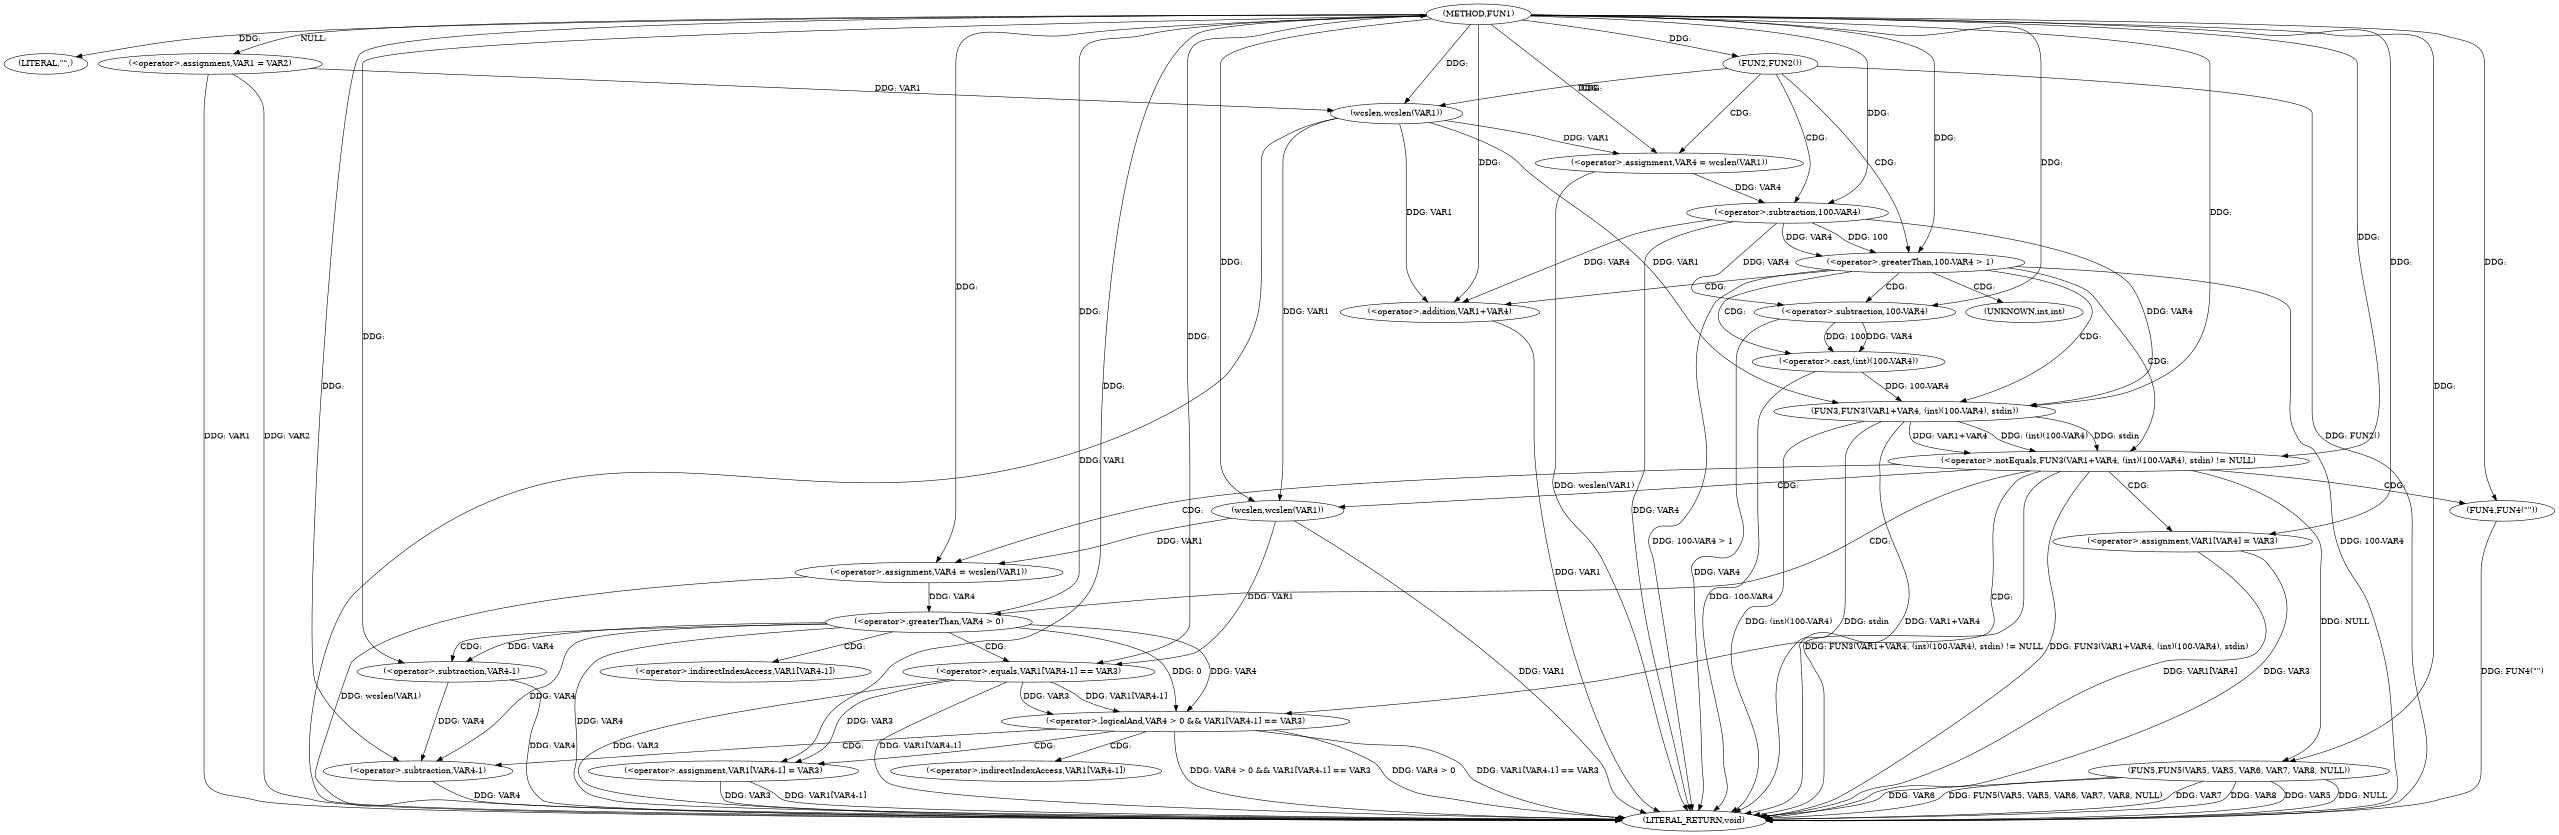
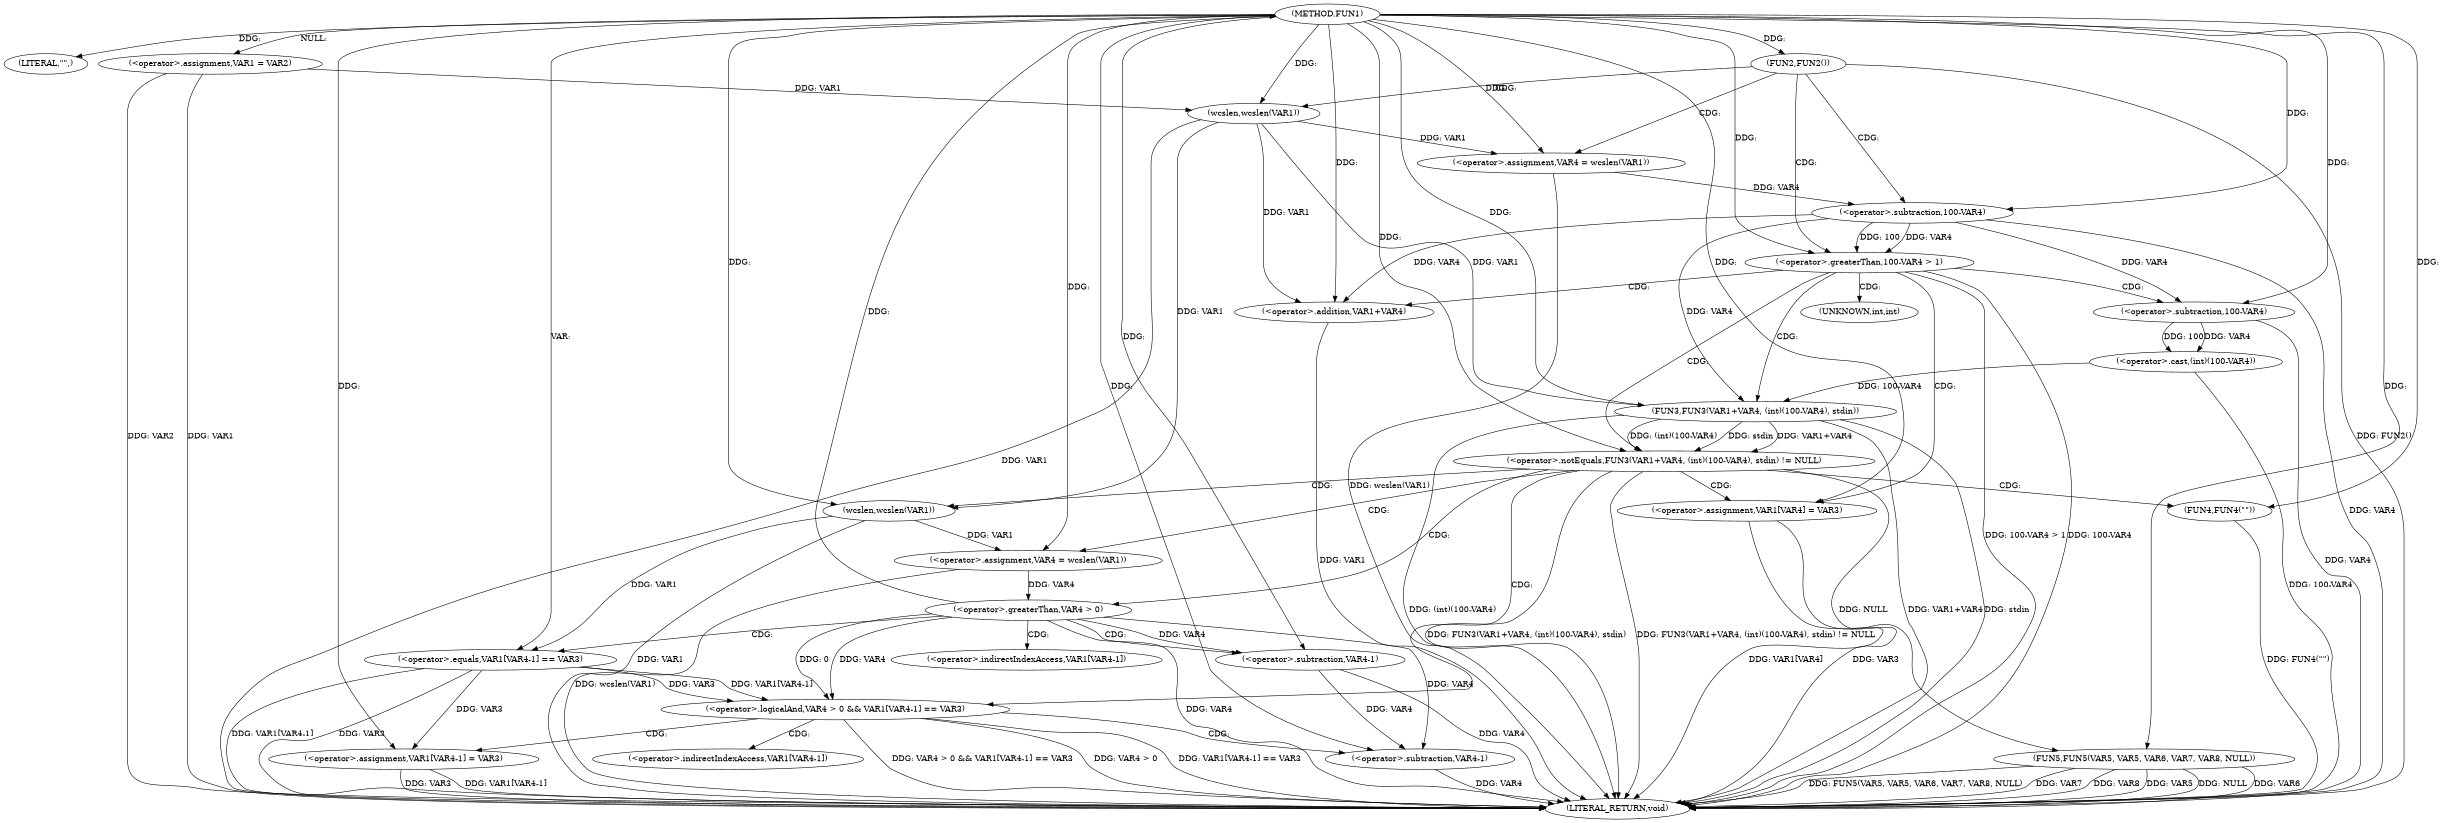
(1741, 294) -> (1934, 416)
(1200, 337) -> (562, 337)
